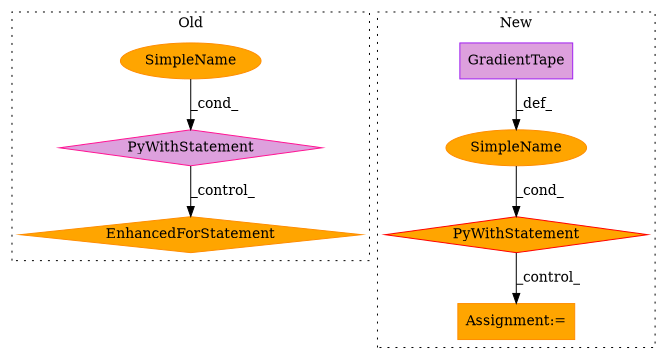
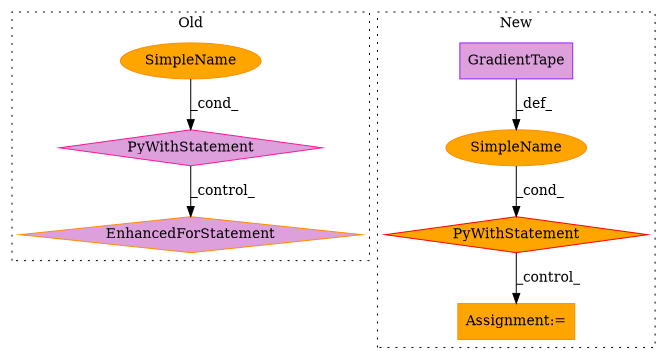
(191, 235) -> (191, 235)
